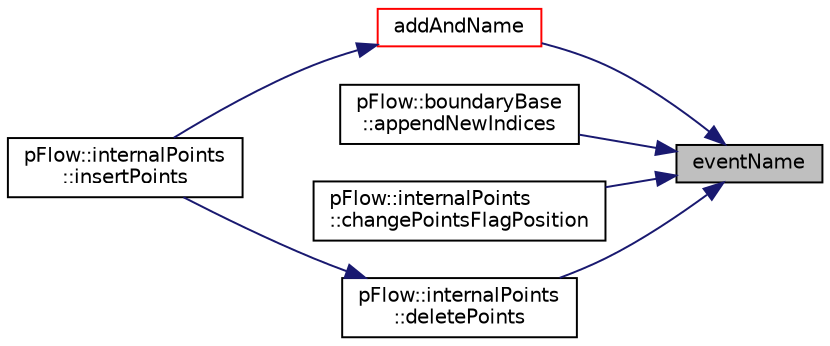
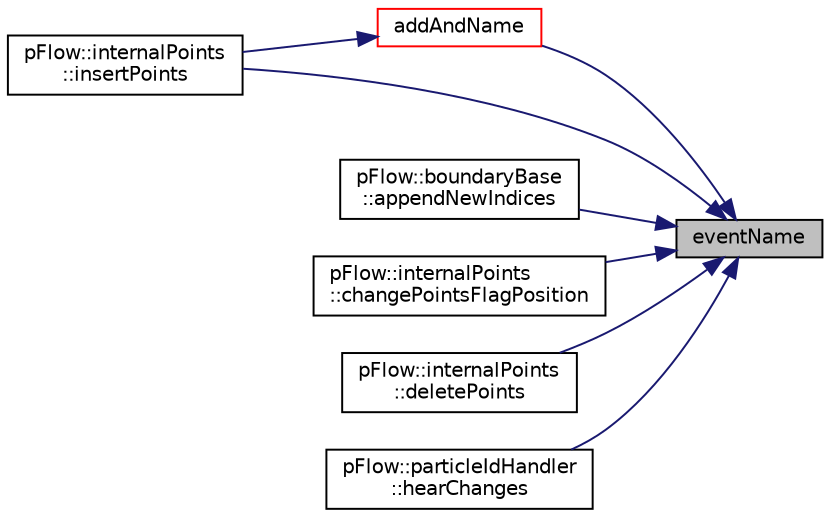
(264, 237) -> (488, 104)
none -> (460, 479)
